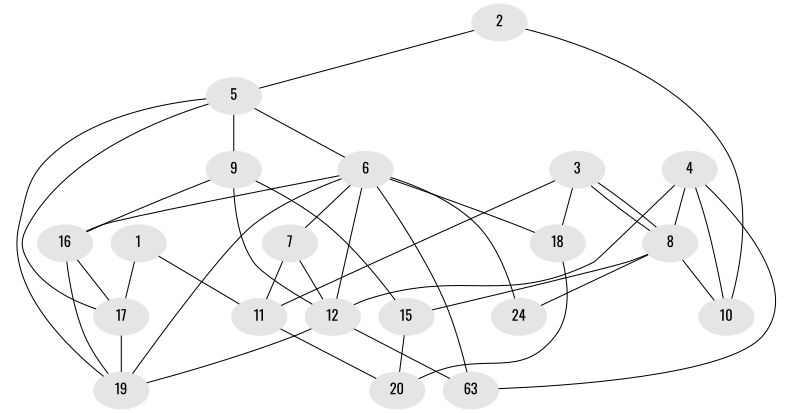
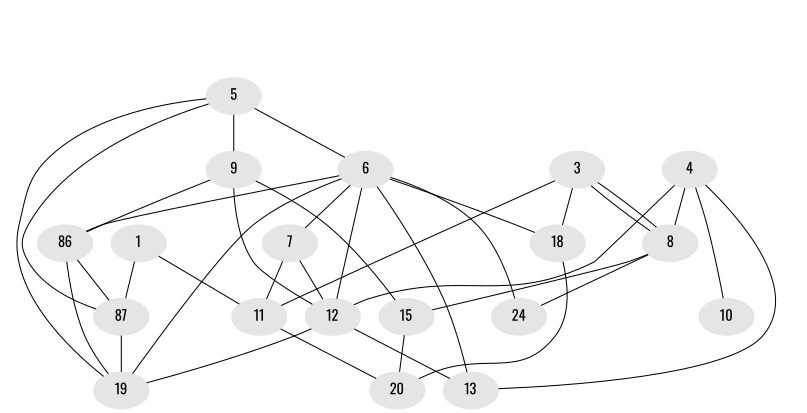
(500, 22) -> none
(65, 243) -> (65, 243)
(698, 280) -> none
(121, 317) -> (121, 317)
(471, 390) -> (471, 390)
